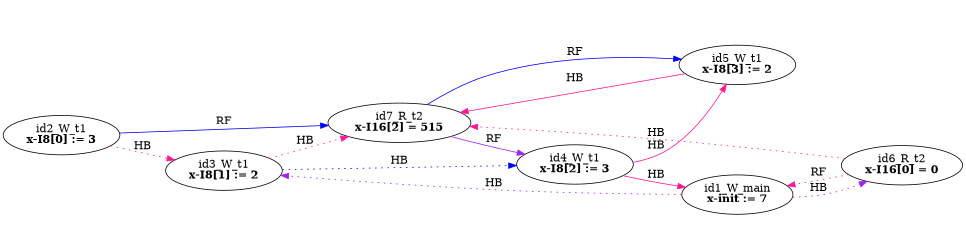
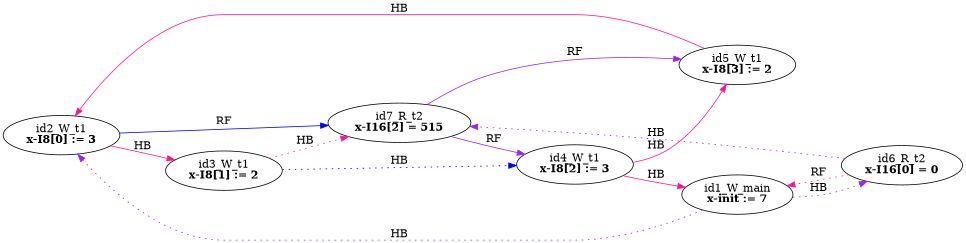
(546, 63) -> (546, 63)
(577, 92) -> (378, 15)
(662, 139) -> (662, 139)
(139, 152) -> (139, 152)
(485, 189) -> (382, 240)
